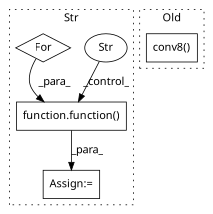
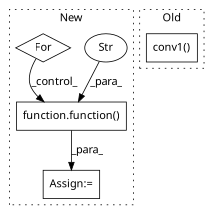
(71, 18) -> (71, 18)
(172, 48) -> (172, 48)
(55, 82) -> (55, 82)
(106, 82) -> (106, 82)
